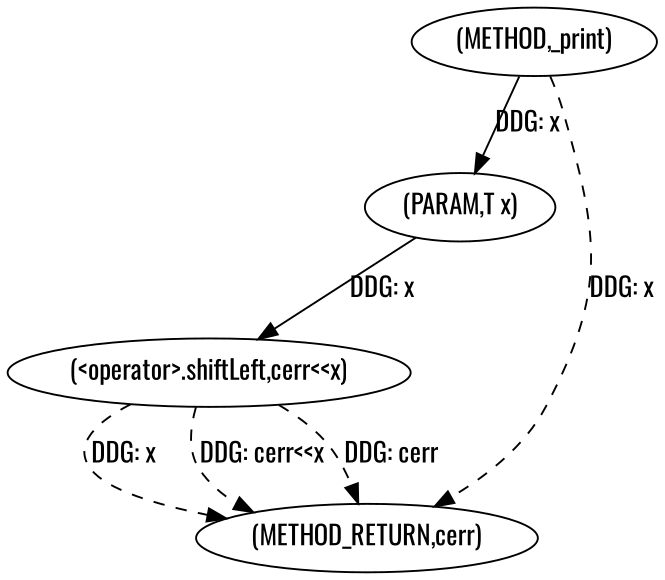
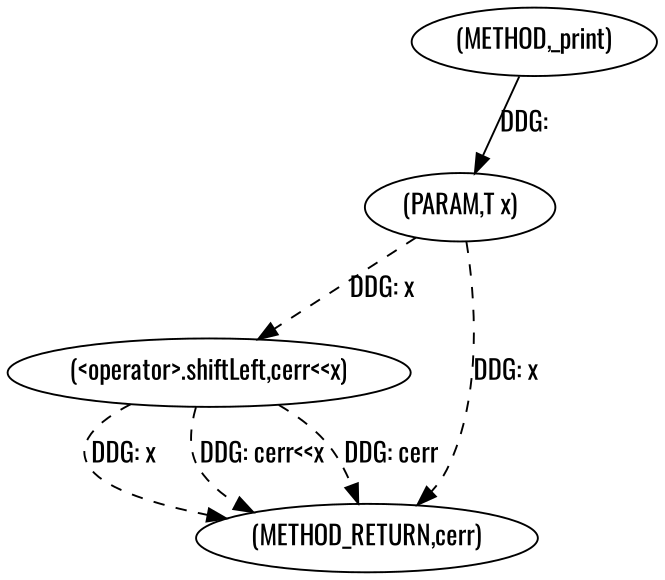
(528, 125) -> (528, 125)
(345, 283) -> (345, 283)
(585, 309) -> (472, 371)
